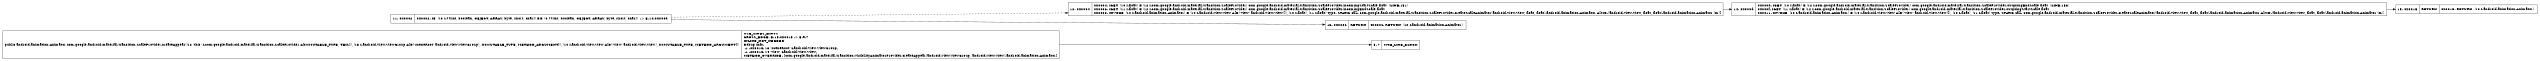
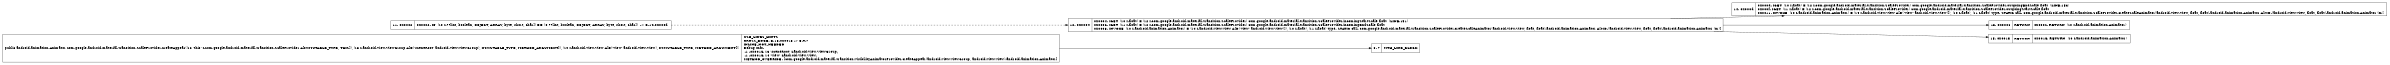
(2390, 9) -> (1850, 34)
(997, 22) -> (1855, 25)
